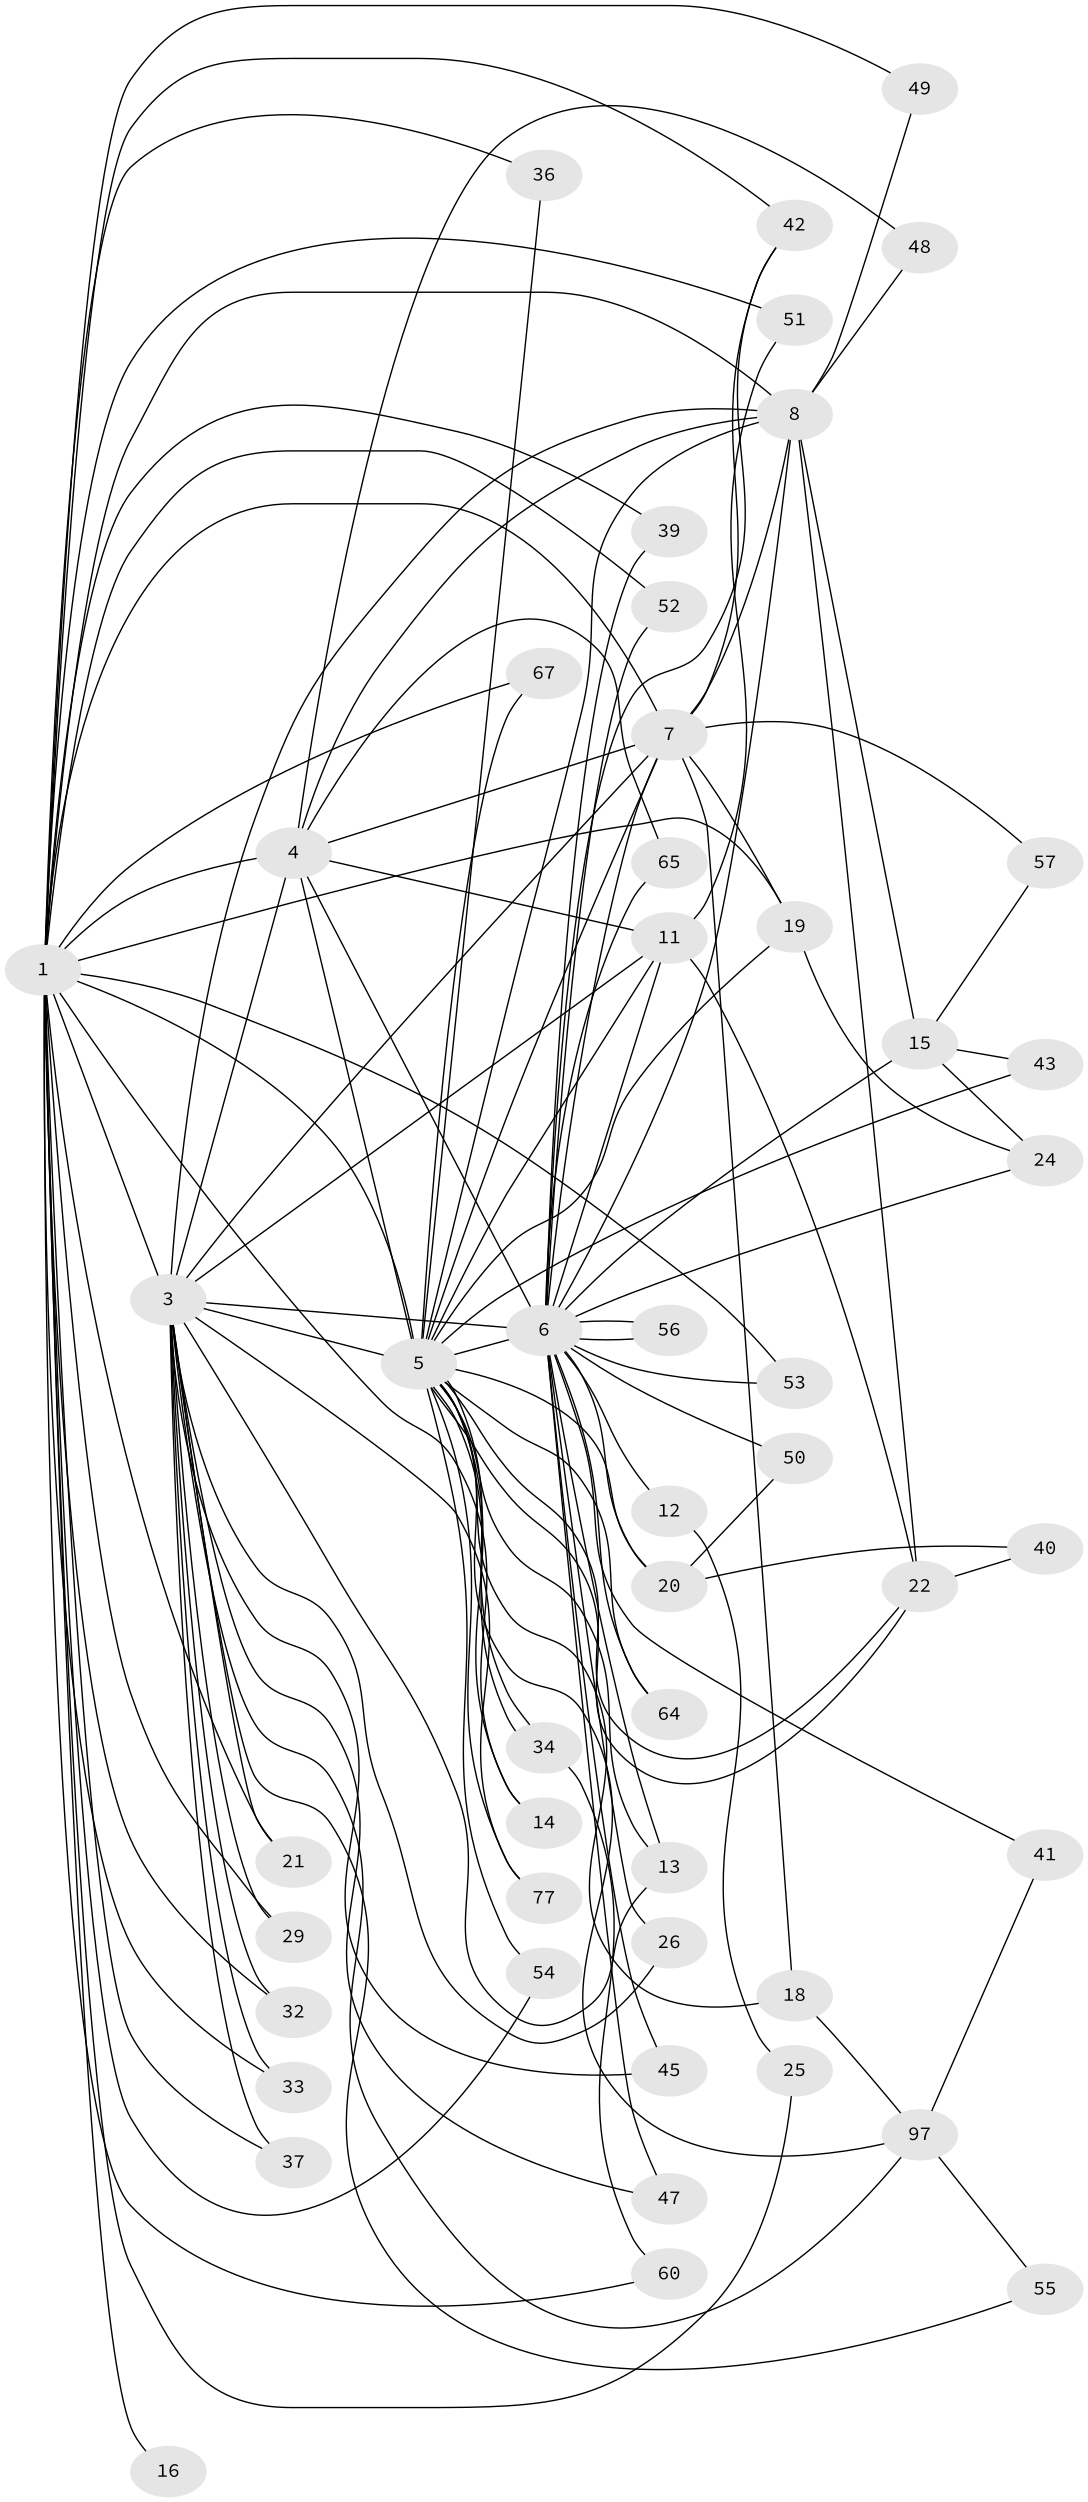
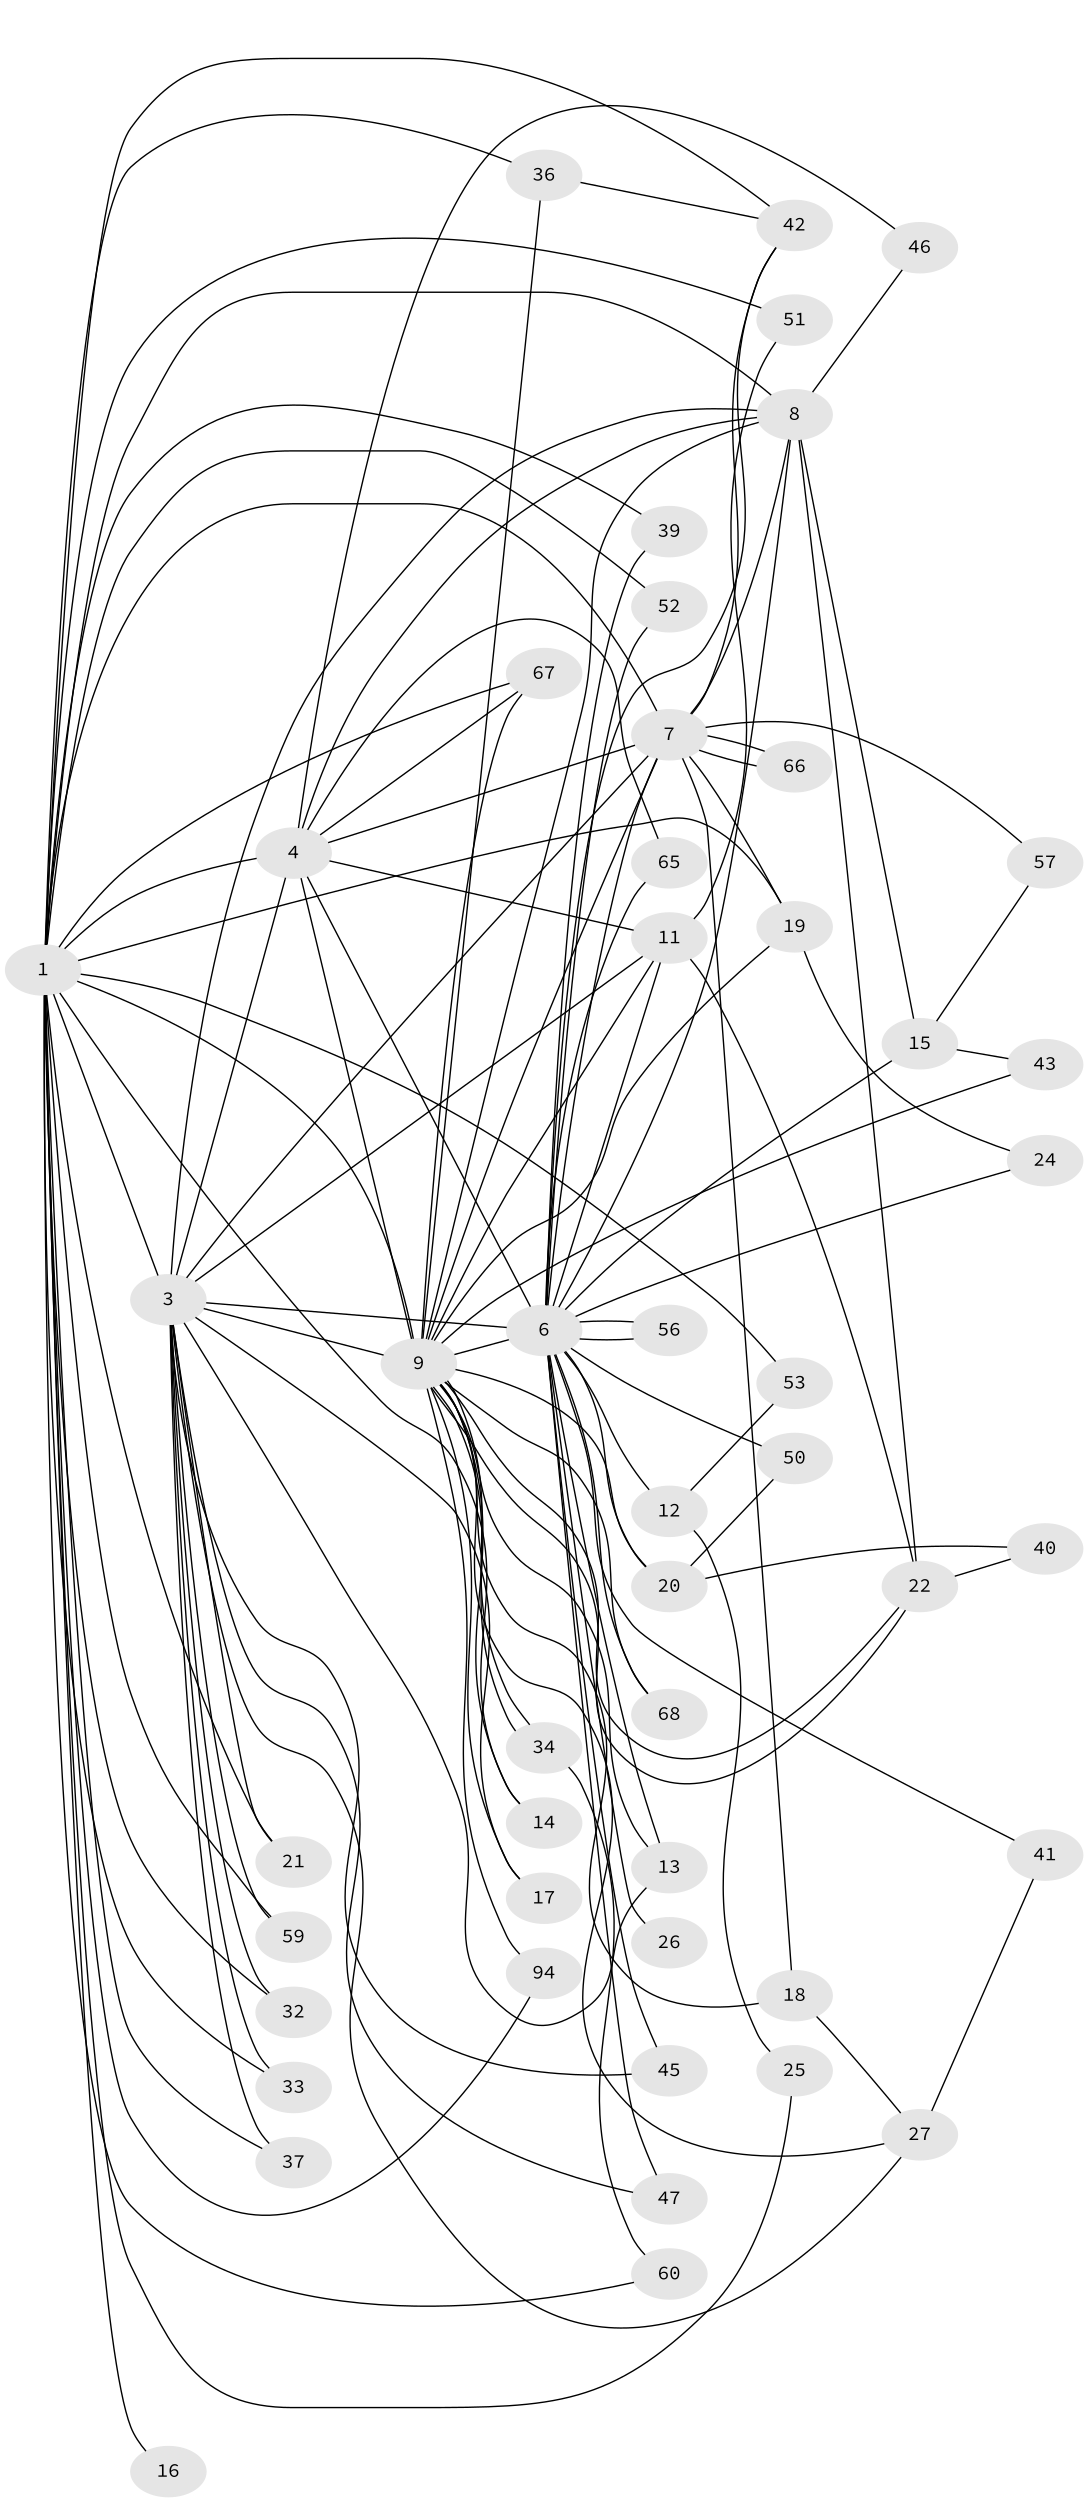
(920, 89) -> none
none -> (669, 200)
(920, 248) -> (920, 248)
none -> (419, 763)
none -> (795, 767)
(983, 1102) -> none
(419, 1364) -> (419, 1364)
(663, 1375) -> (732, 1447)
(669, 1715) -> (669, 1715)
(370, 1756) -> none
(544, 1898) -> (544, 1898)
(294, 1937) -> (294, 1937)
(544, 1973) -> (544, 1973)
(920, 2135) -> (920, 2135)
(1045, 2289) -> none
